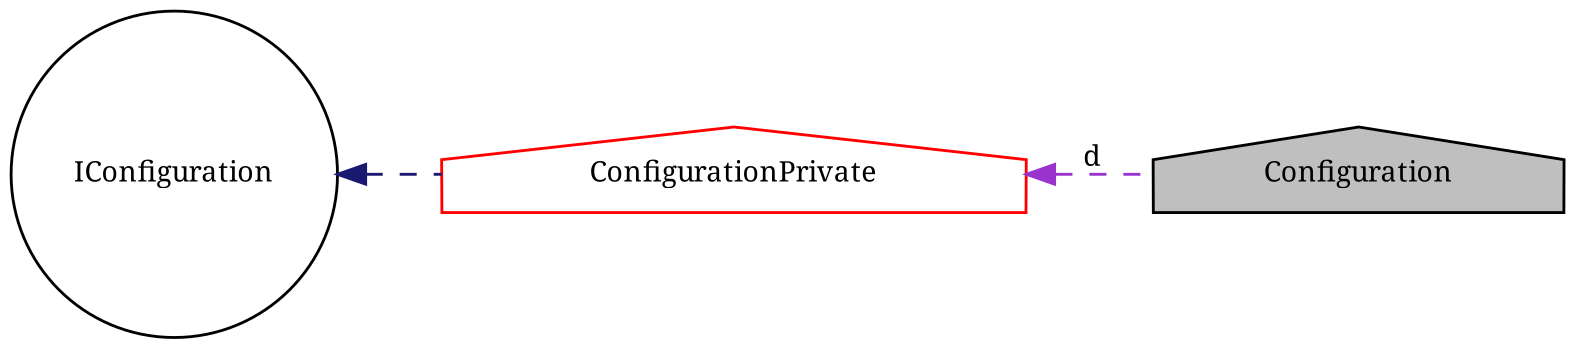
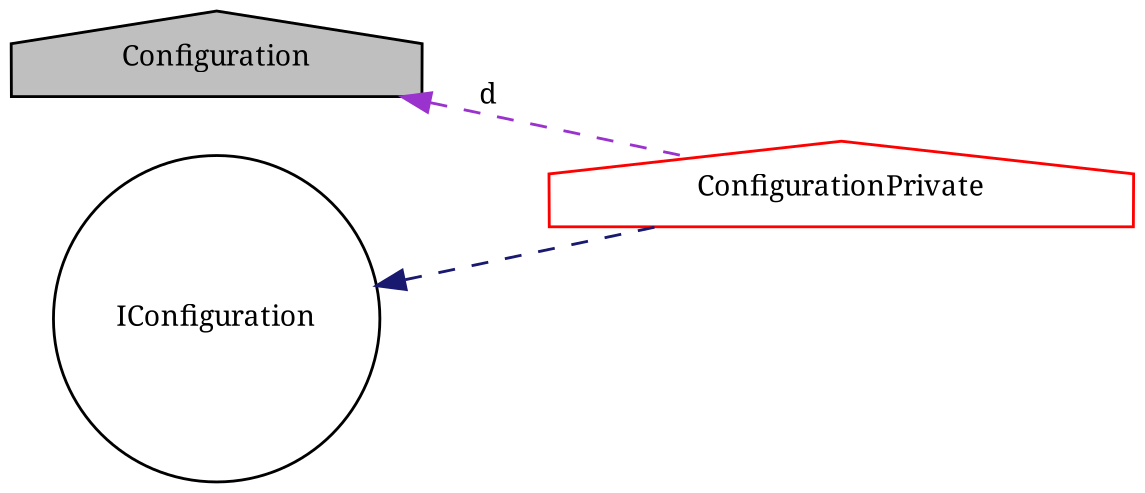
(1104, 174) -> (561, 130)
